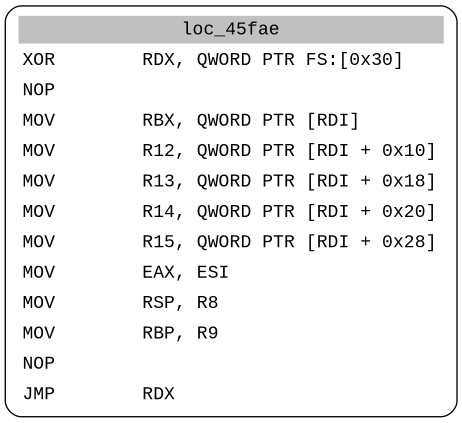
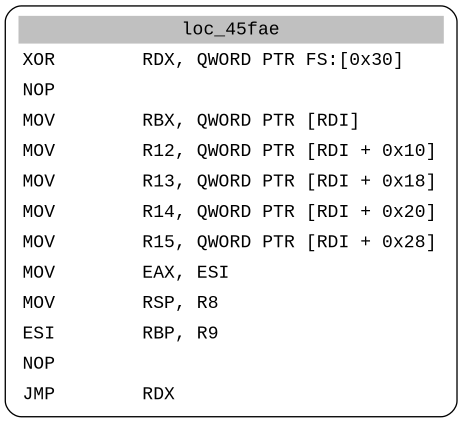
(121, 333) -> (121, 333)
